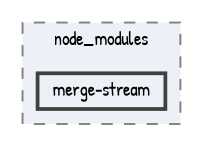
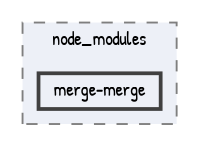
(101, 91) -> (100, 91)
